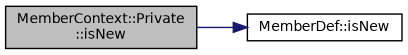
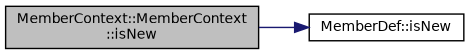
(101, 27) -> (132, 27)
